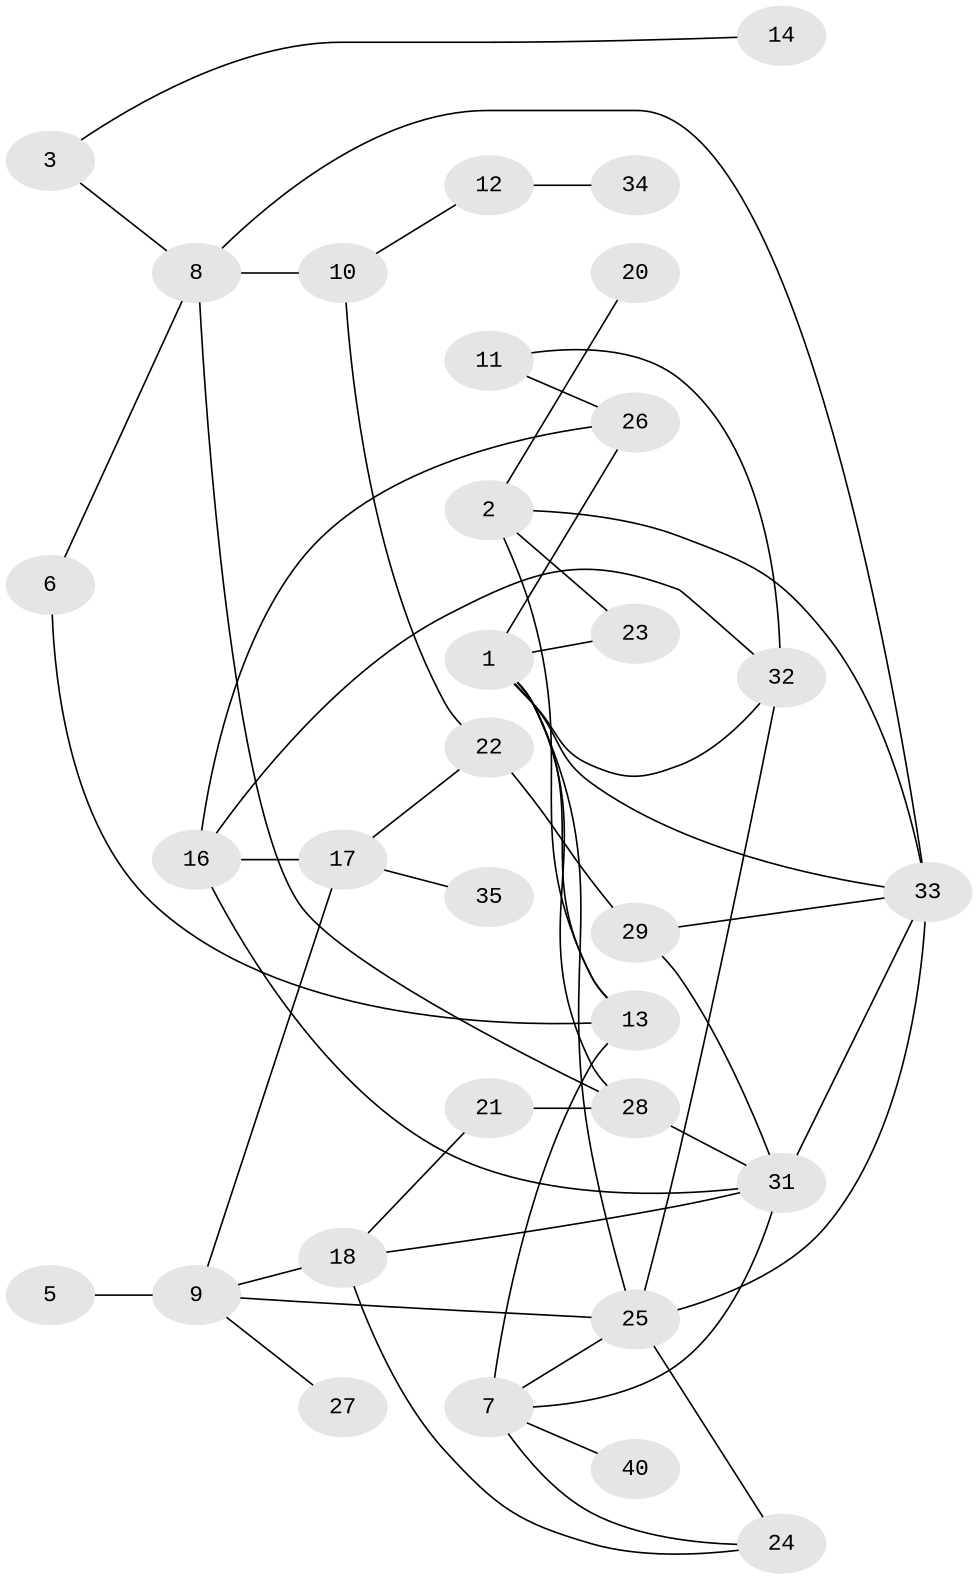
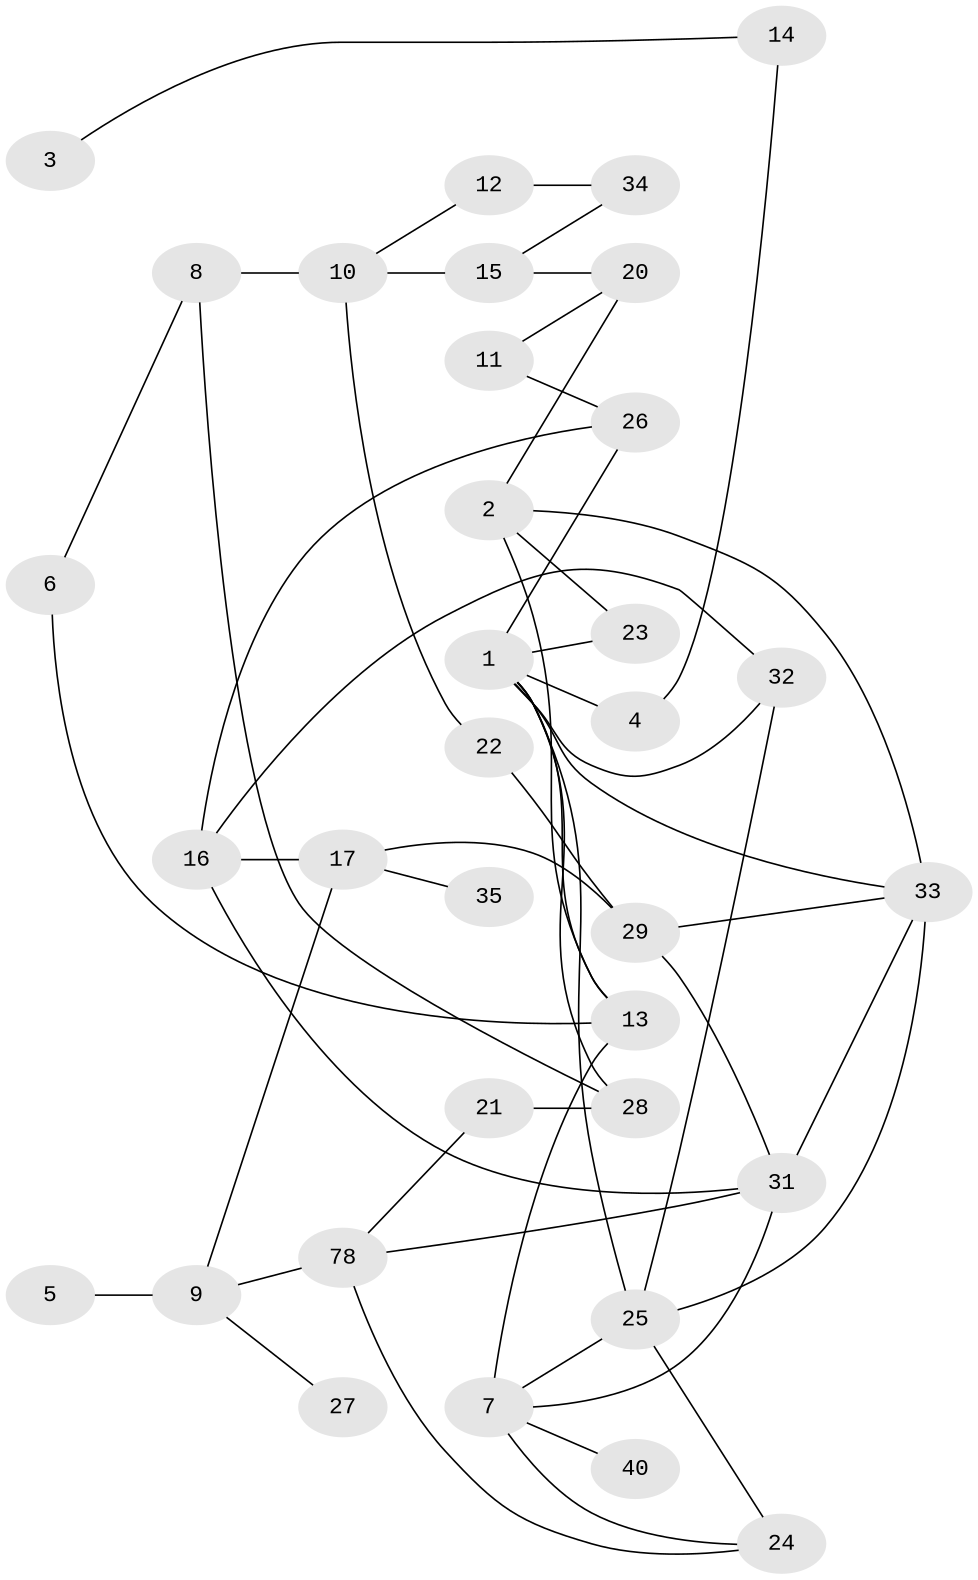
(124, 217) -> none
(762, 241) -> none
none -> (489, 273)
(725, 432) -> (562, 317)
none -> (635, 722)
(416, 804) -> (507, 847)
(709, 1146) -> none
(343, 1258) -> (343, 1258)
(416, 1308) -> none
